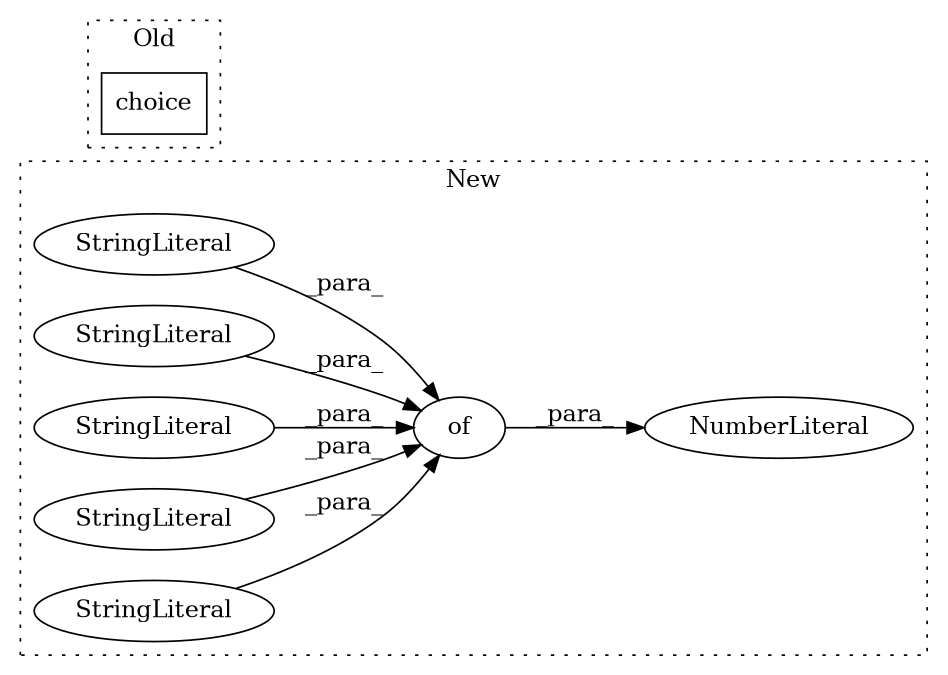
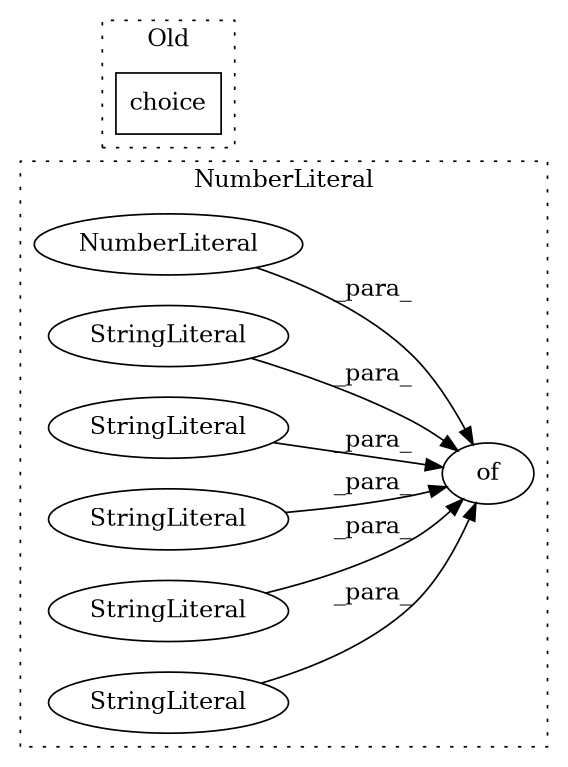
(474, 181) -> (284, 181)
(566, 428) -> (378, 327)
